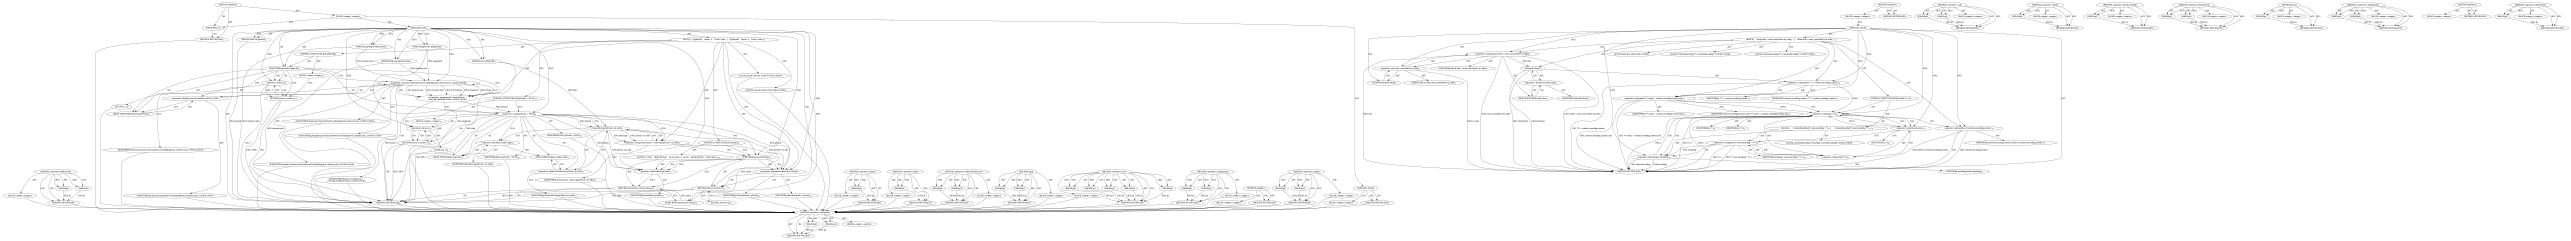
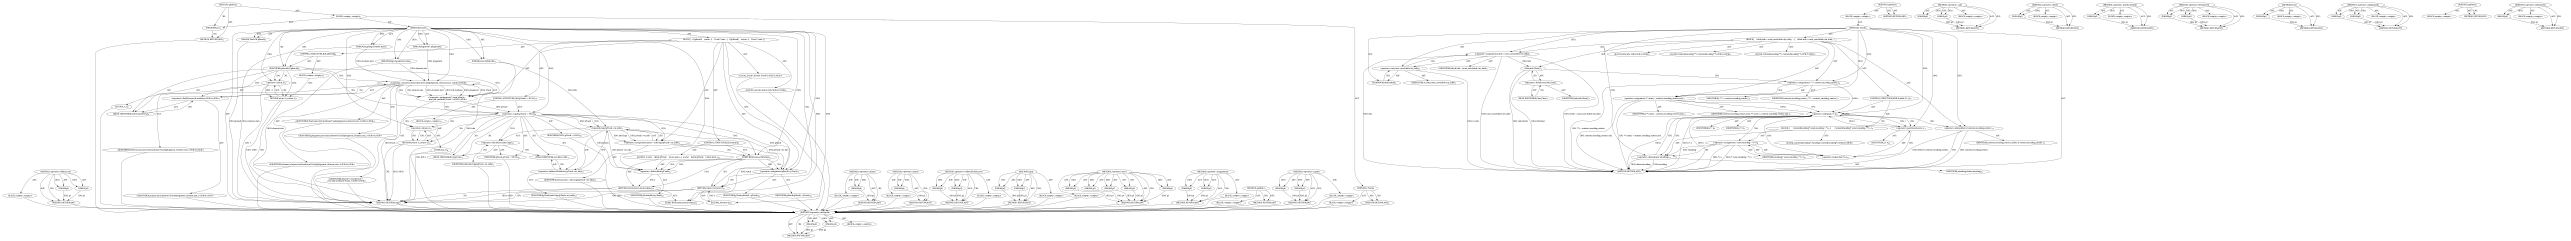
none -> (750, 31)
(1513, 78) -> none
(430, 112) -> none
(1830, 138) -> (1761, 119)
(473, 151) -> (499, 149)
(674, 191) -> none
